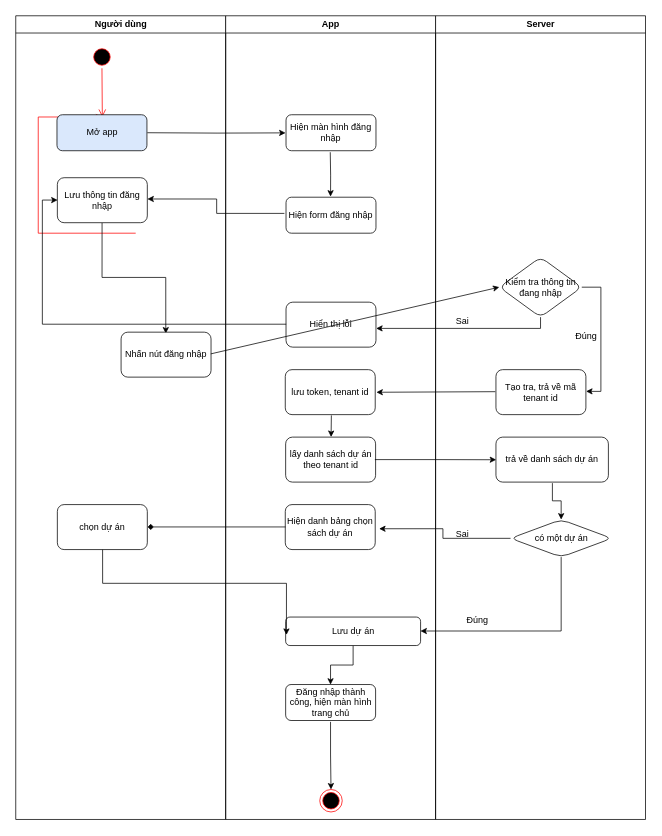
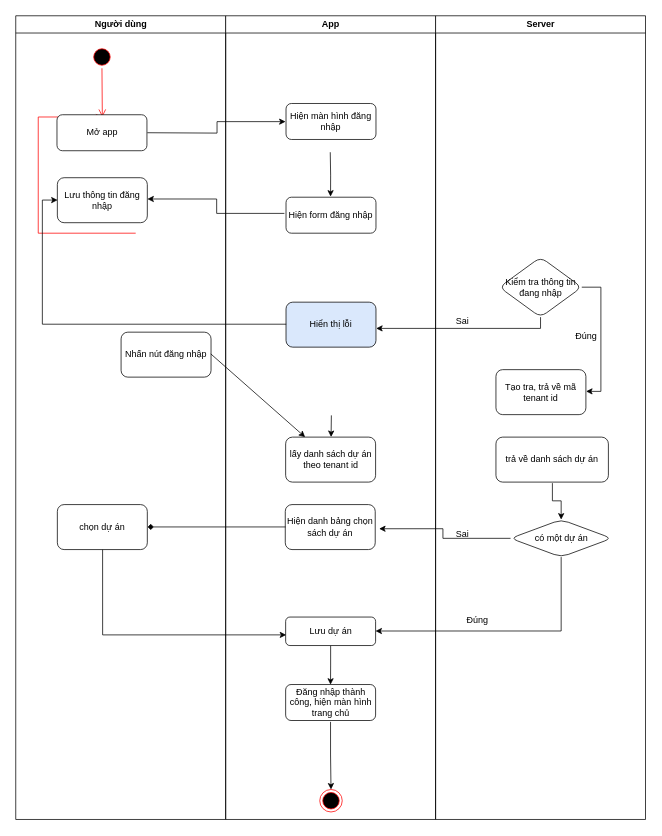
(102, 132) -> (102, 132)
(331, 132) -> (331, 121)
(159, 277) -> none
(352, 321) -> (256, 393)
(331, 324) -> (331, 324)
(330, 392) -> none
(478, 392) -> none
(433, 459) -> none
(353, 631) -> (331, 631)
